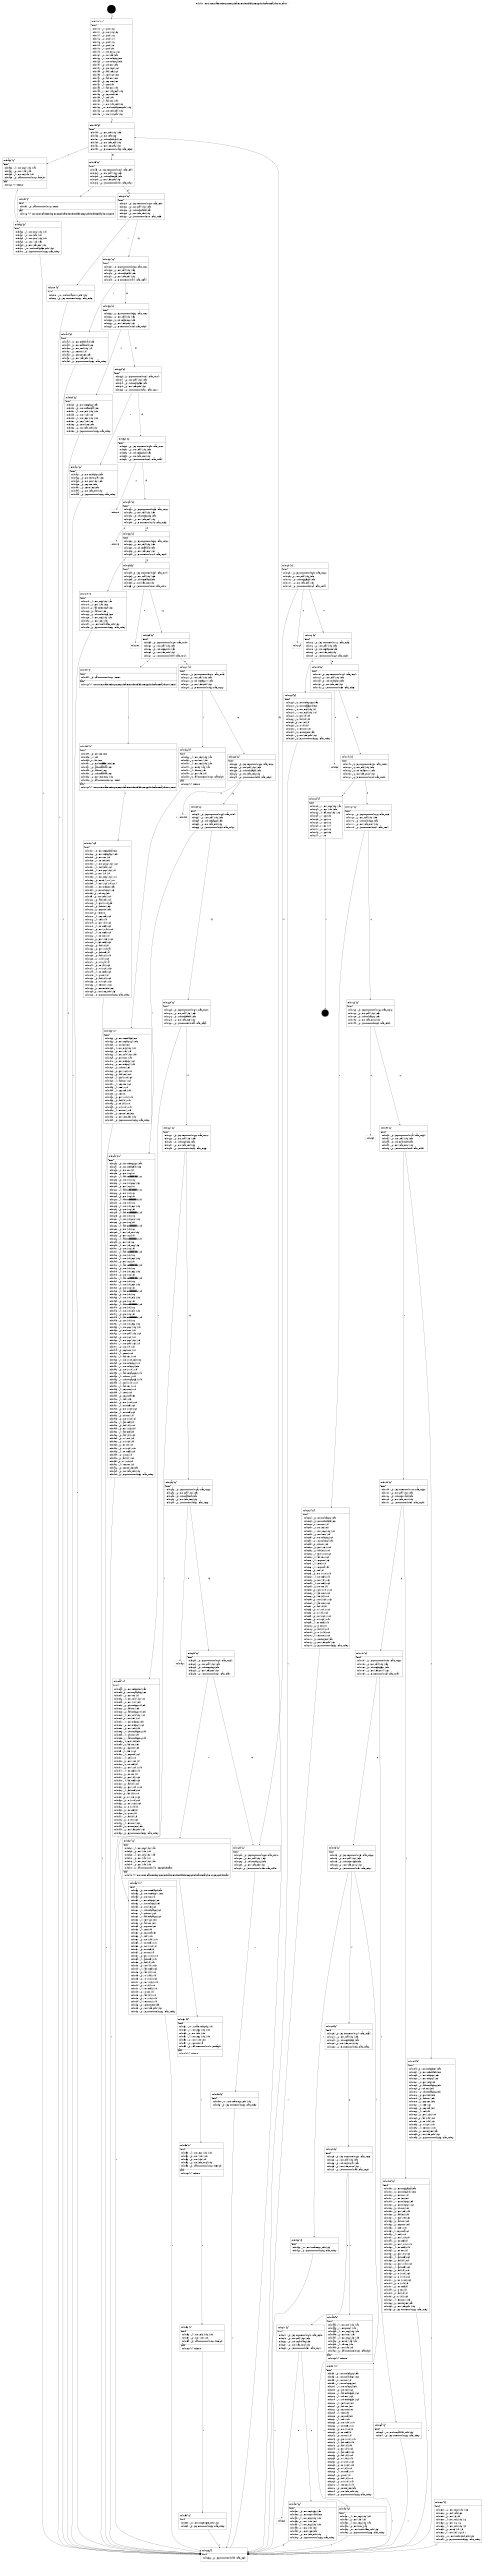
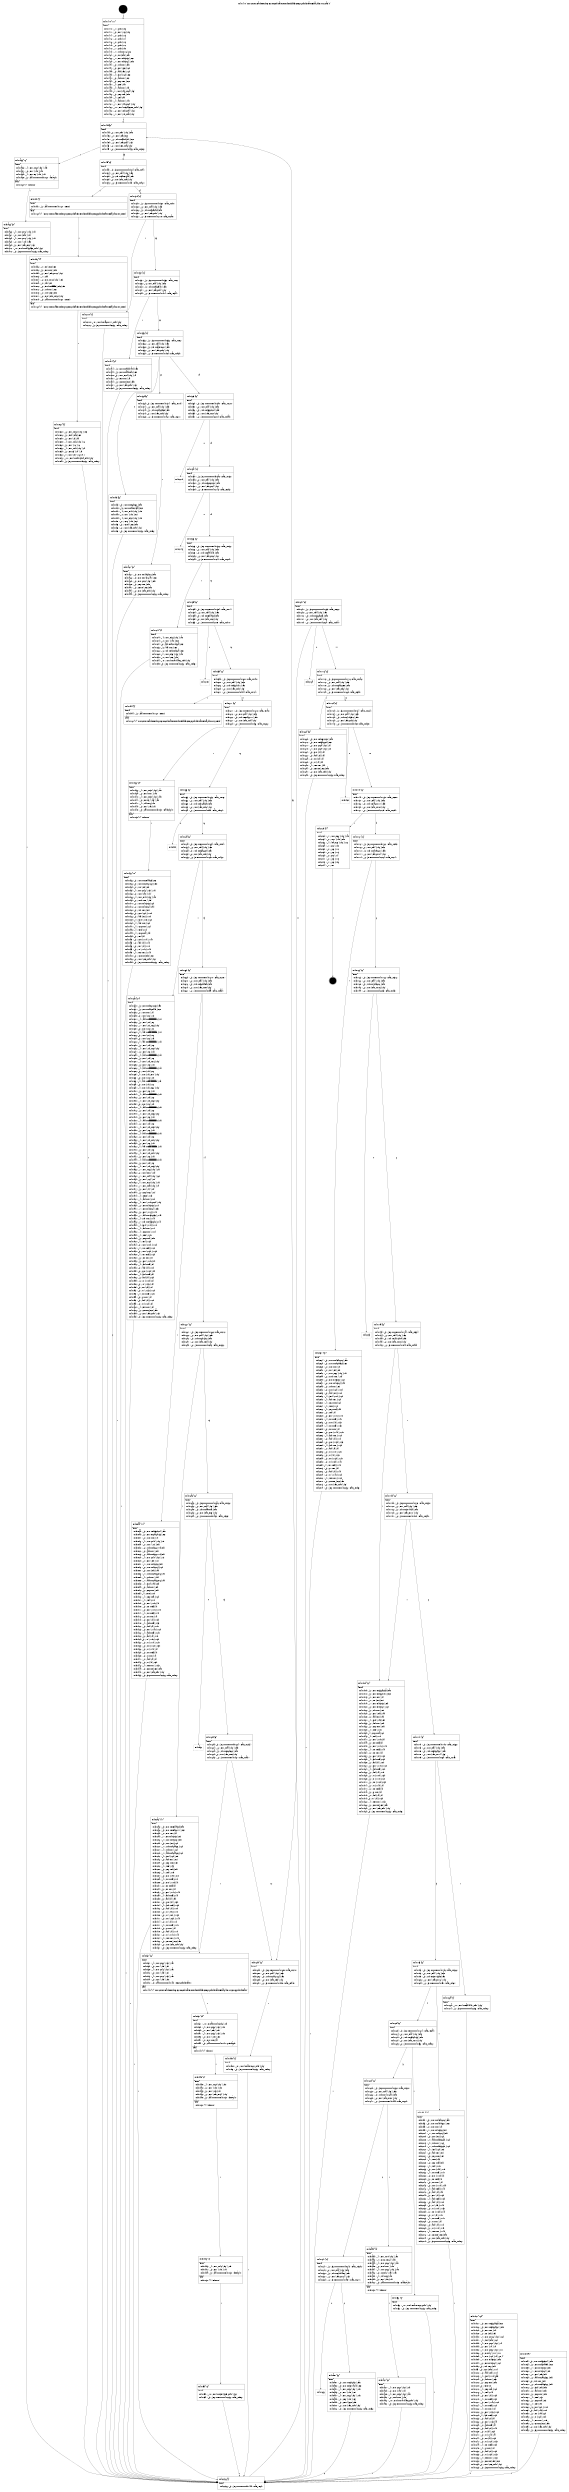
none -> (78, 283)
(139, 414) -> (184, 375)
(128, 767) -> none
(431, 1604) -> (381, 1514)
(319, 2053) -> (414, 2171)
